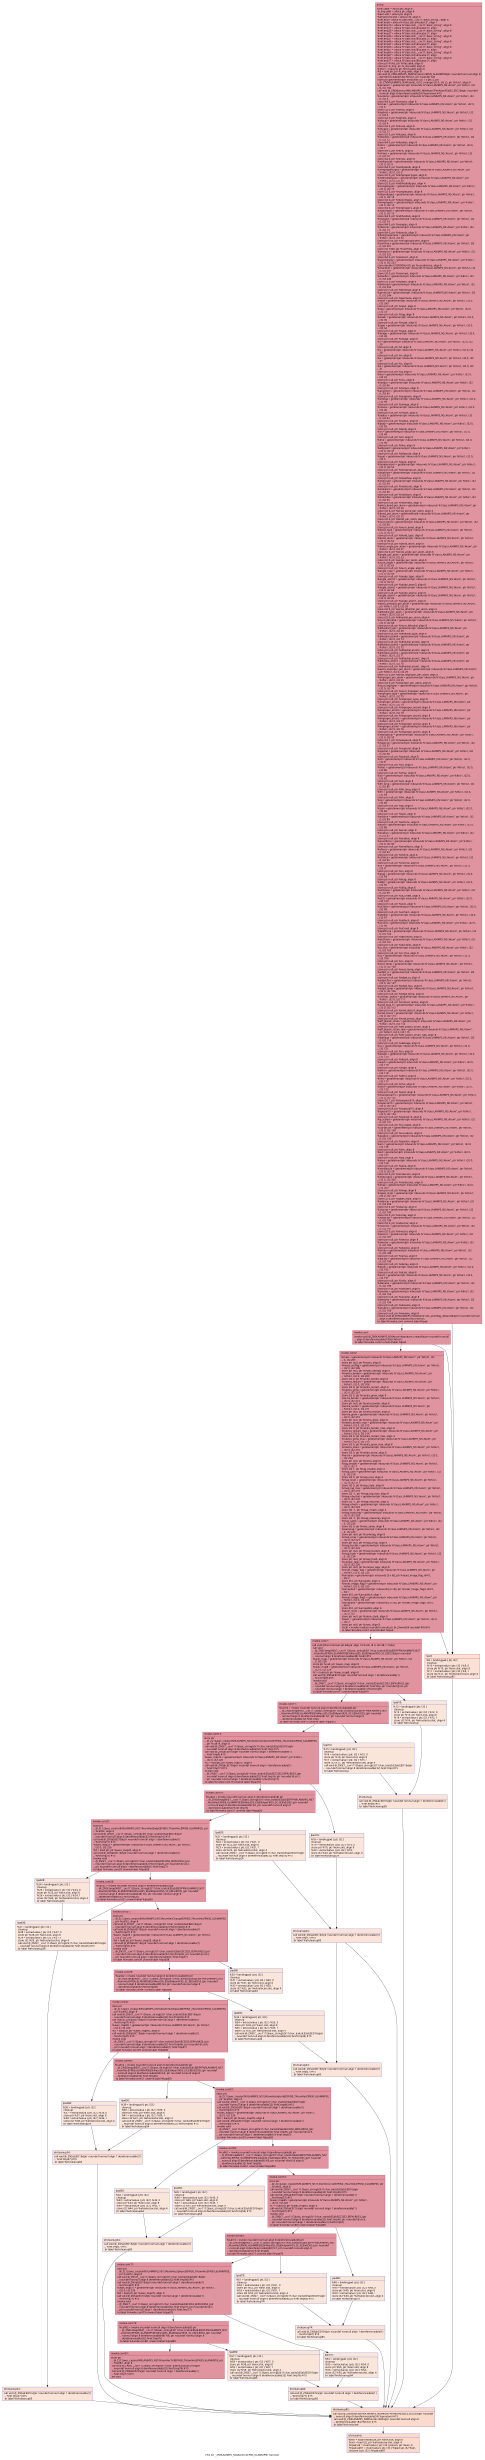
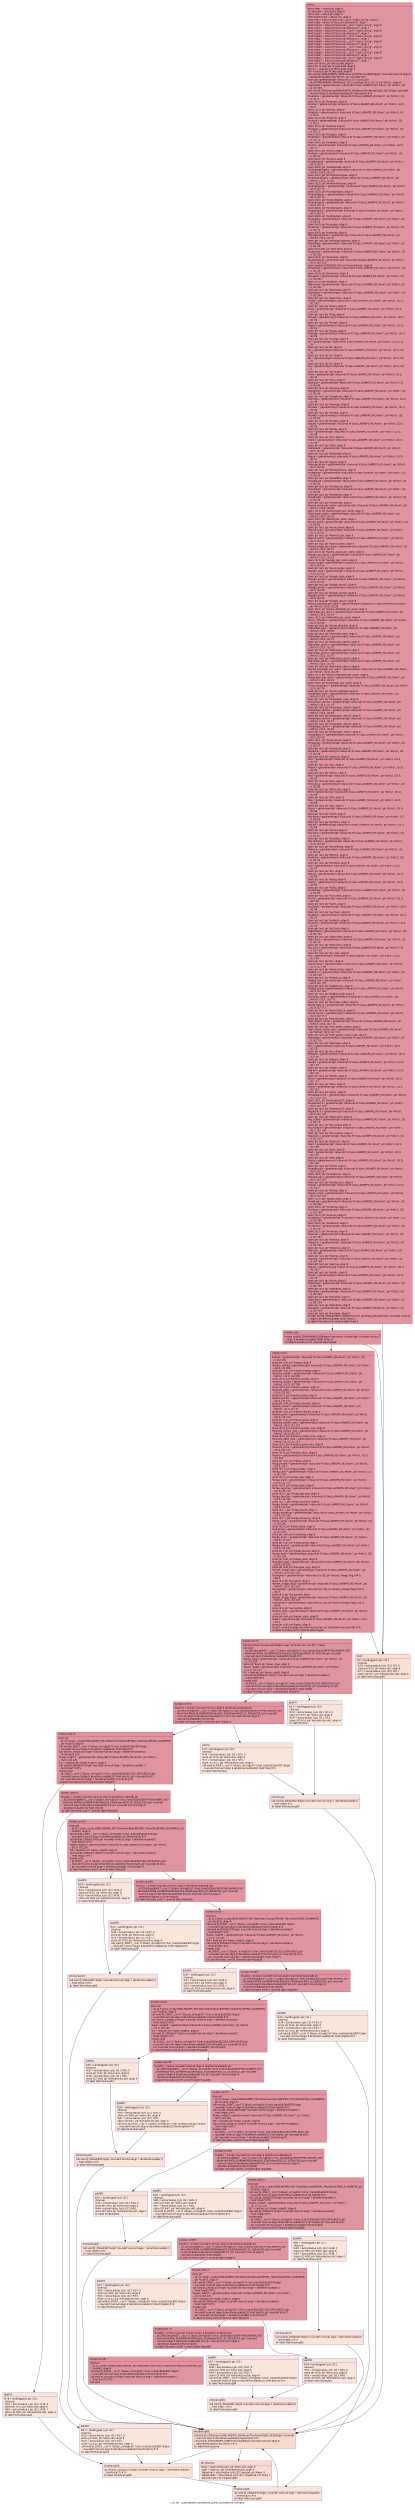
(406, 1723) -> (298, 1723)
(62, 1911) -> (105, 1938)
(397, 2166) -> (192, 2456)
(130, 2211) -> (107, 2214)
(315, 2314) -> none
